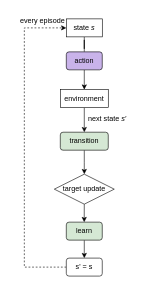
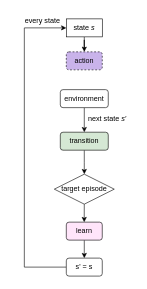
(43, 21) -> (43, 21)
(84, 48) -> (84, 46)
(84, 61) -> (84, 61)
(84, 84) -> none
(84, 99) -> (84, 99)
(24, 150) -> (24, 150)
(84, 189) -> (84, 189)
(84, 231) -> (84, 231)
